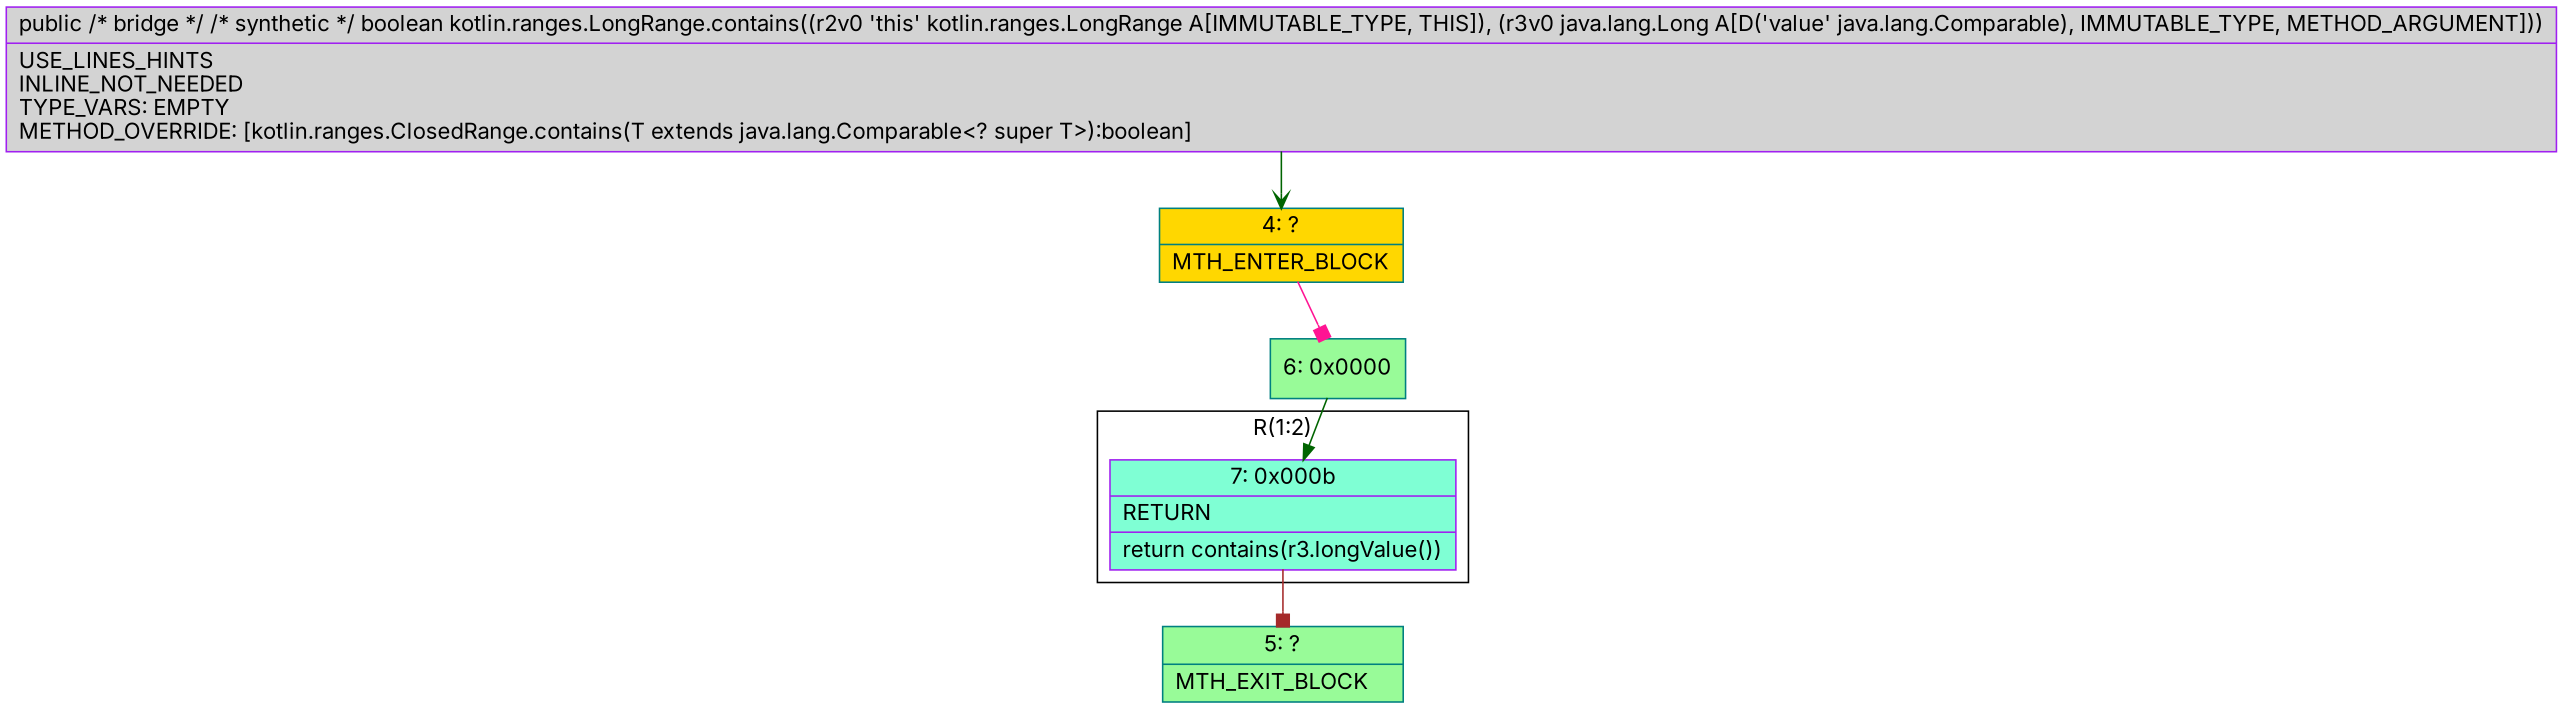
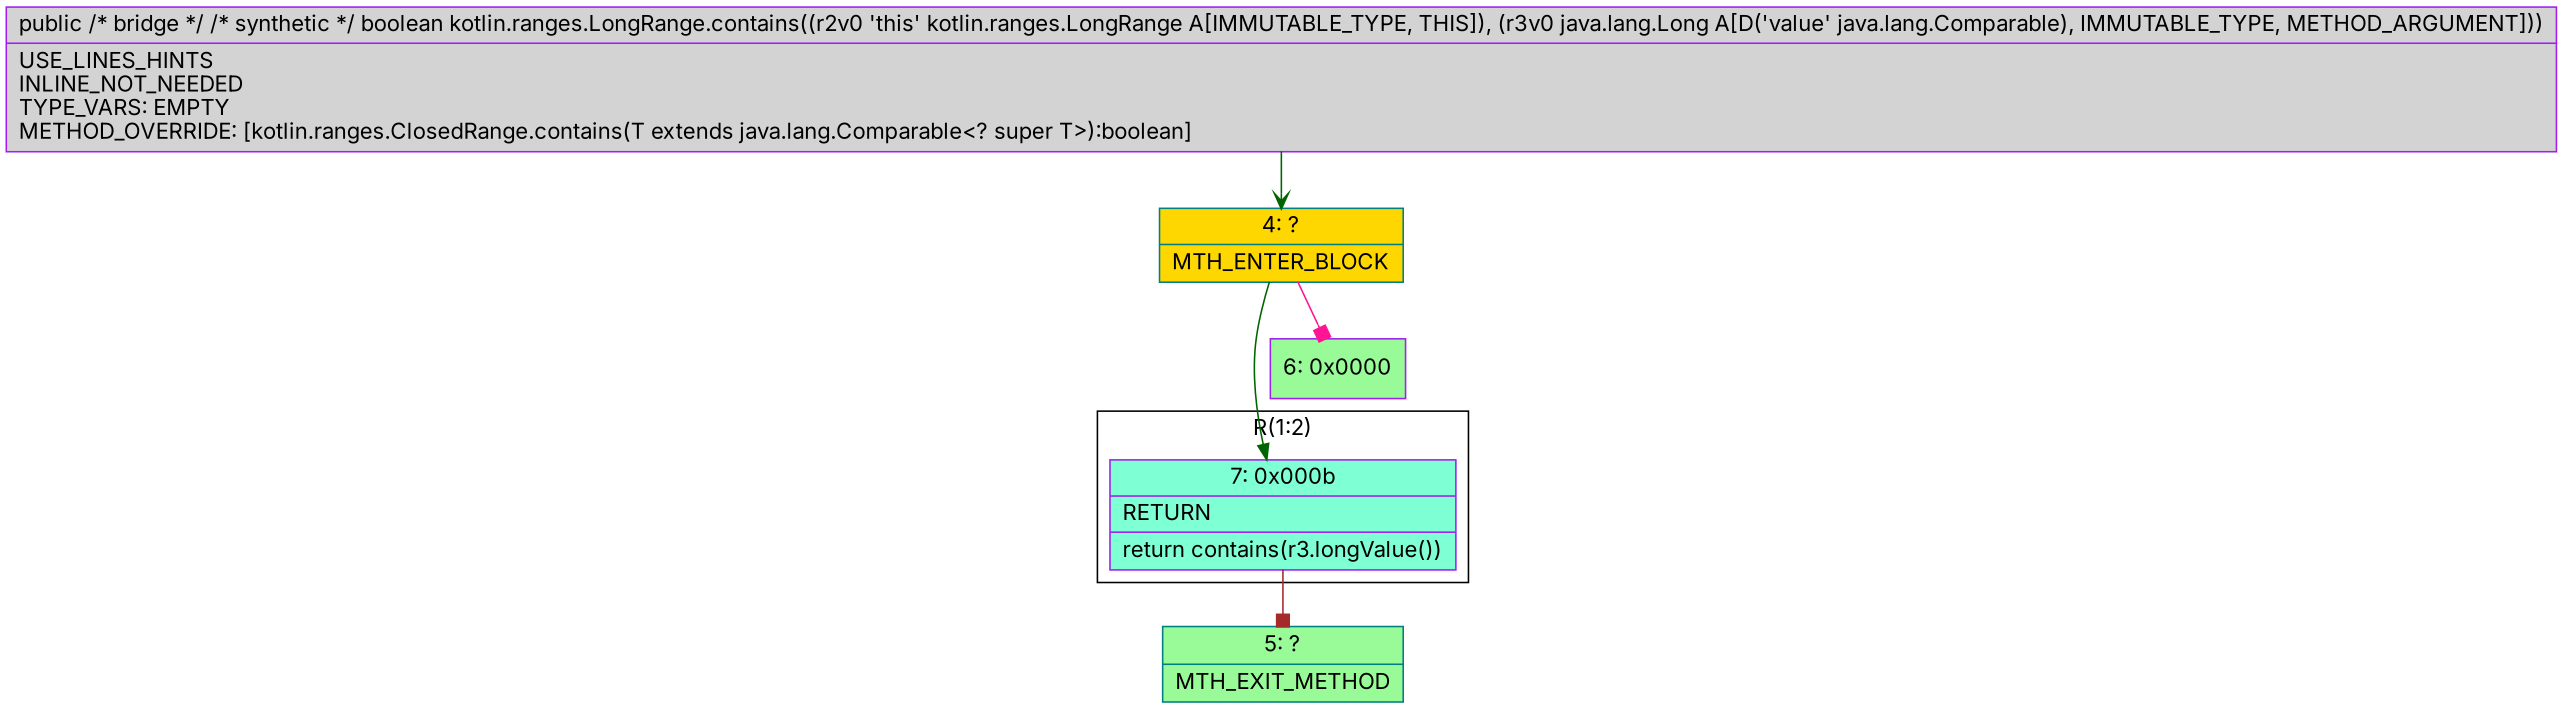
(1338, 369) -> (1338, 369)
(1318, 422) -> (1254, 363)
(1273, 682) -> (1283, 682)
